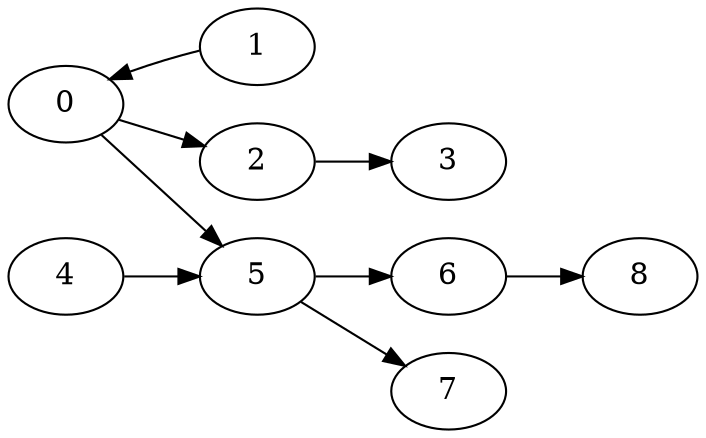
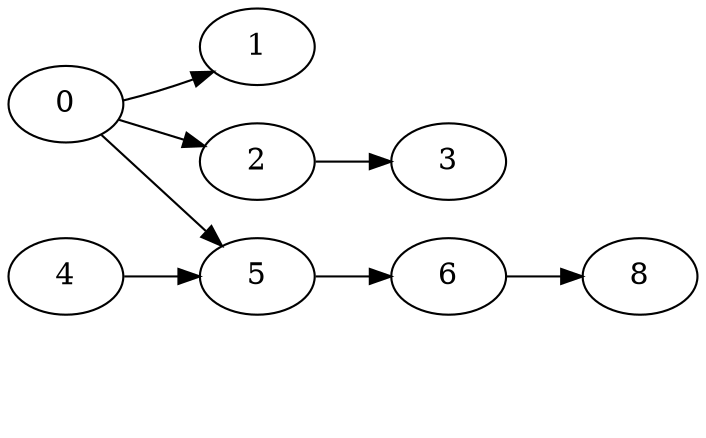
(165, 60) -> (158, 91)
(449, 391) -> none
